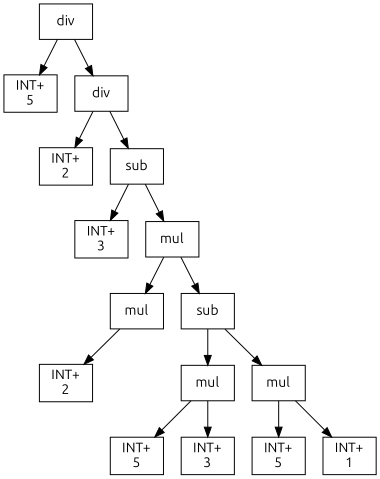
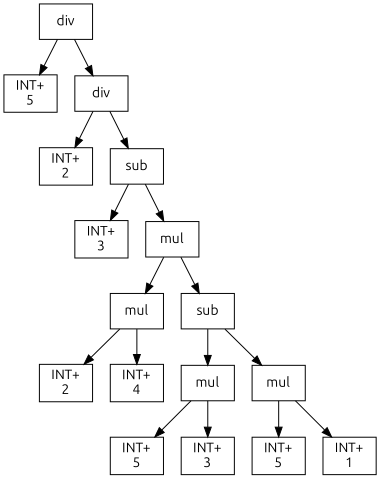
none -> (137, 383)
